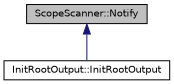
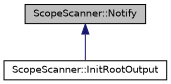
(87, 70) -> (85, 70)
